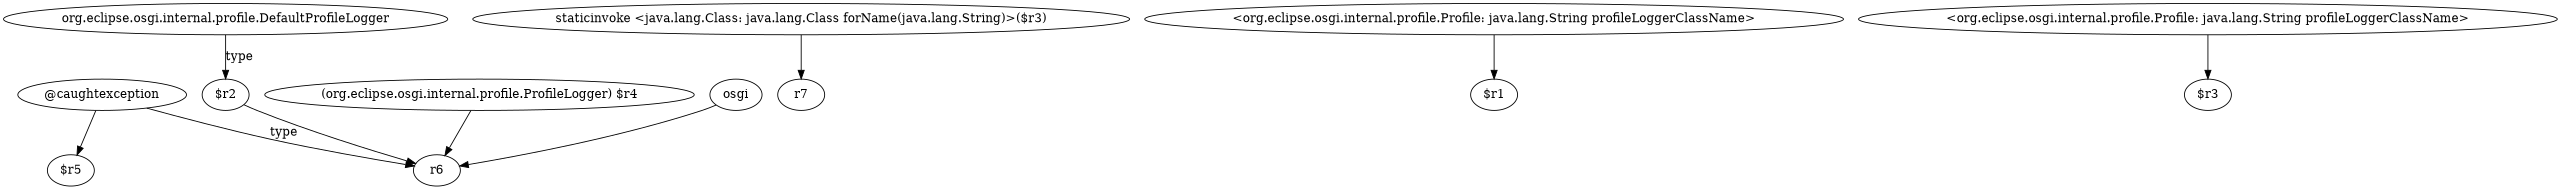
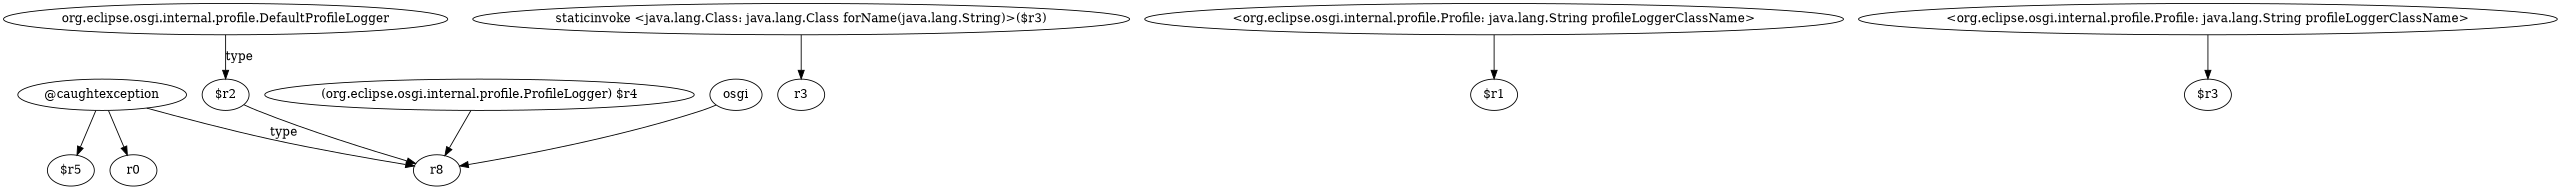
(801, 95) -> (801, 95)
none -> (133, 170)
(437, 170) -> (437, 170)
